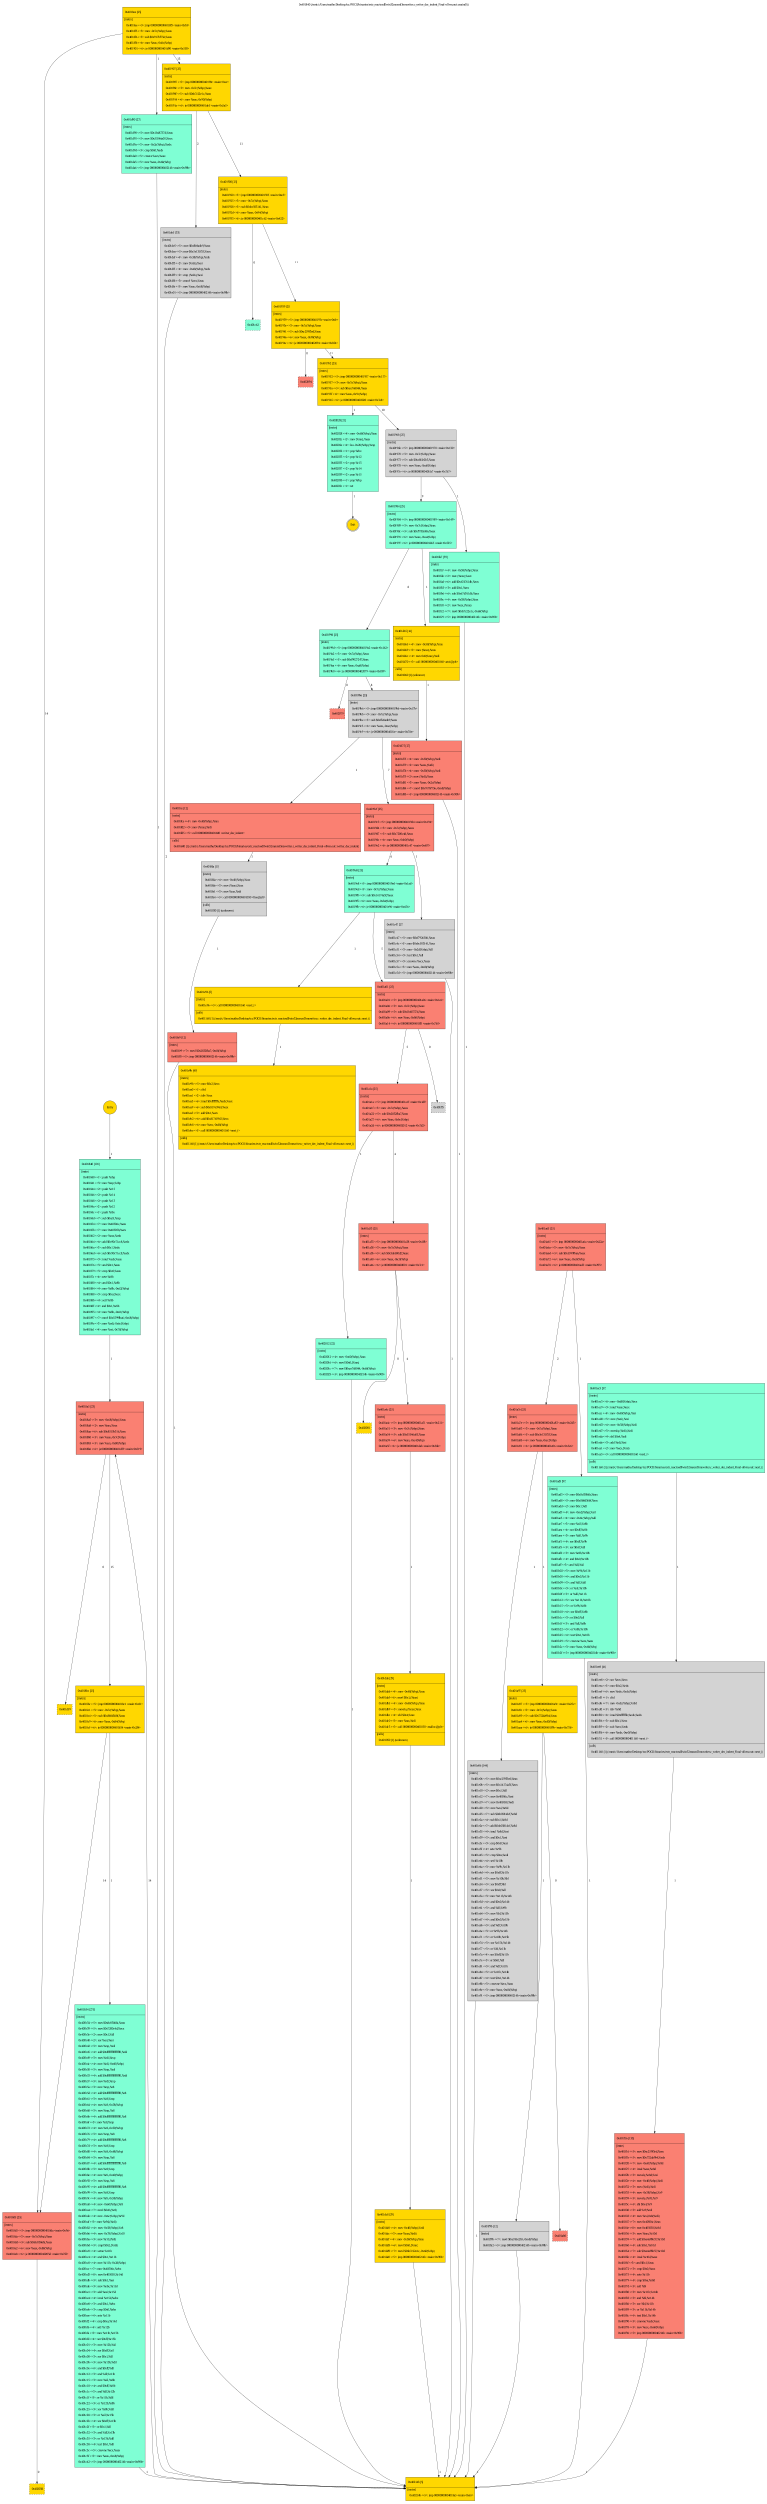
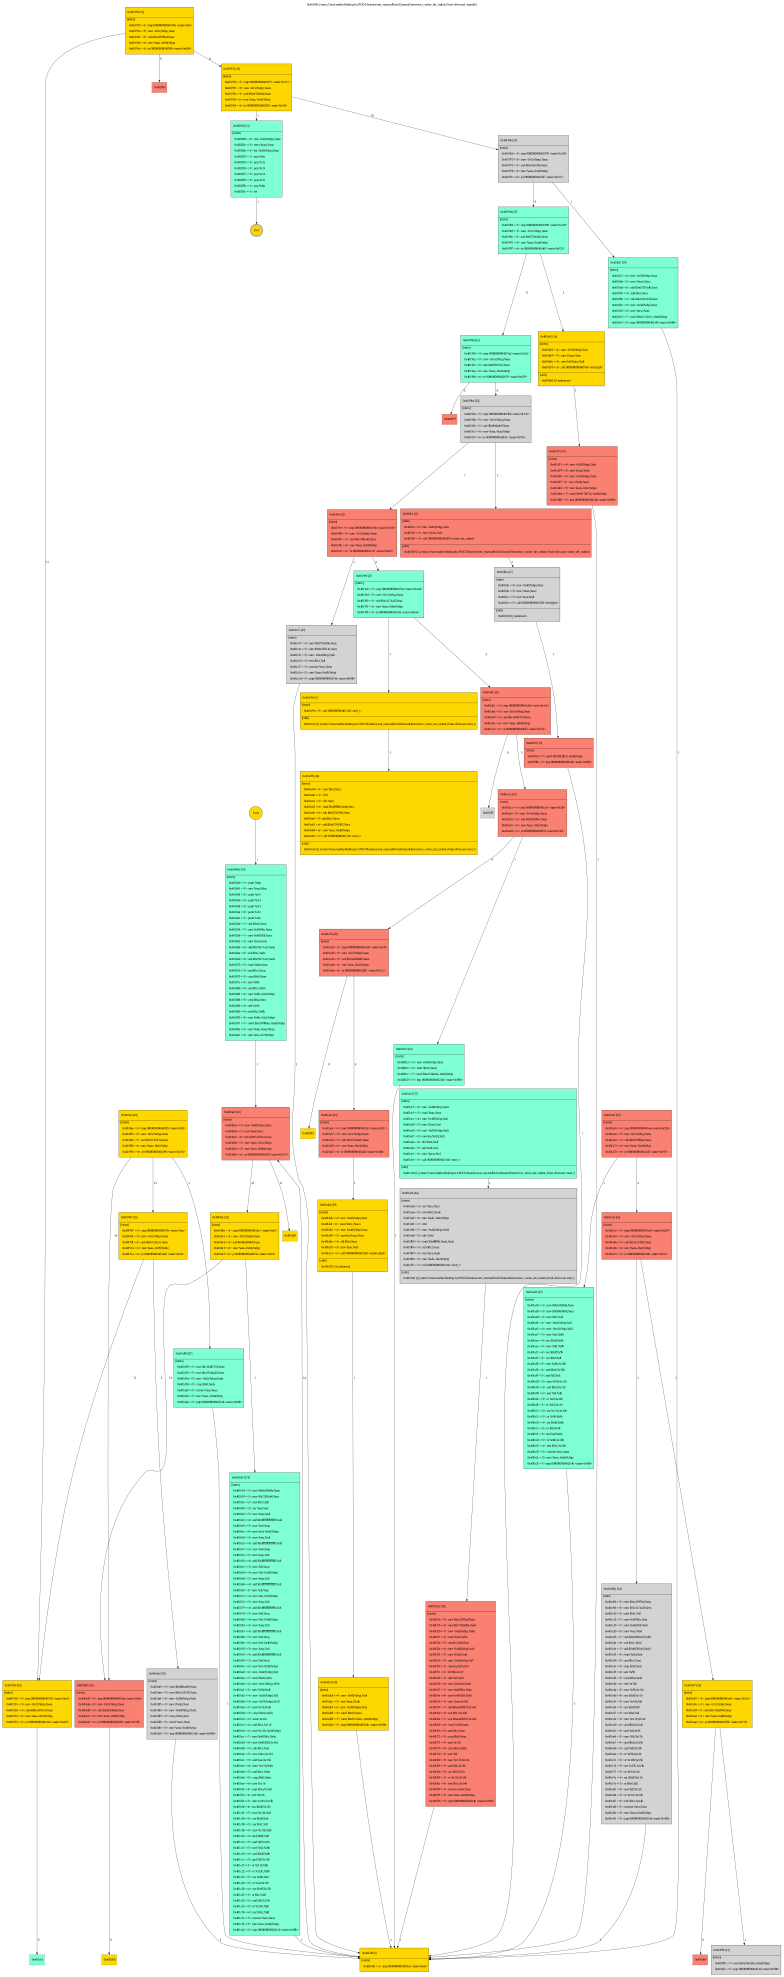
(279, 262) -> (45, 830)
(516, 2368) -> none
